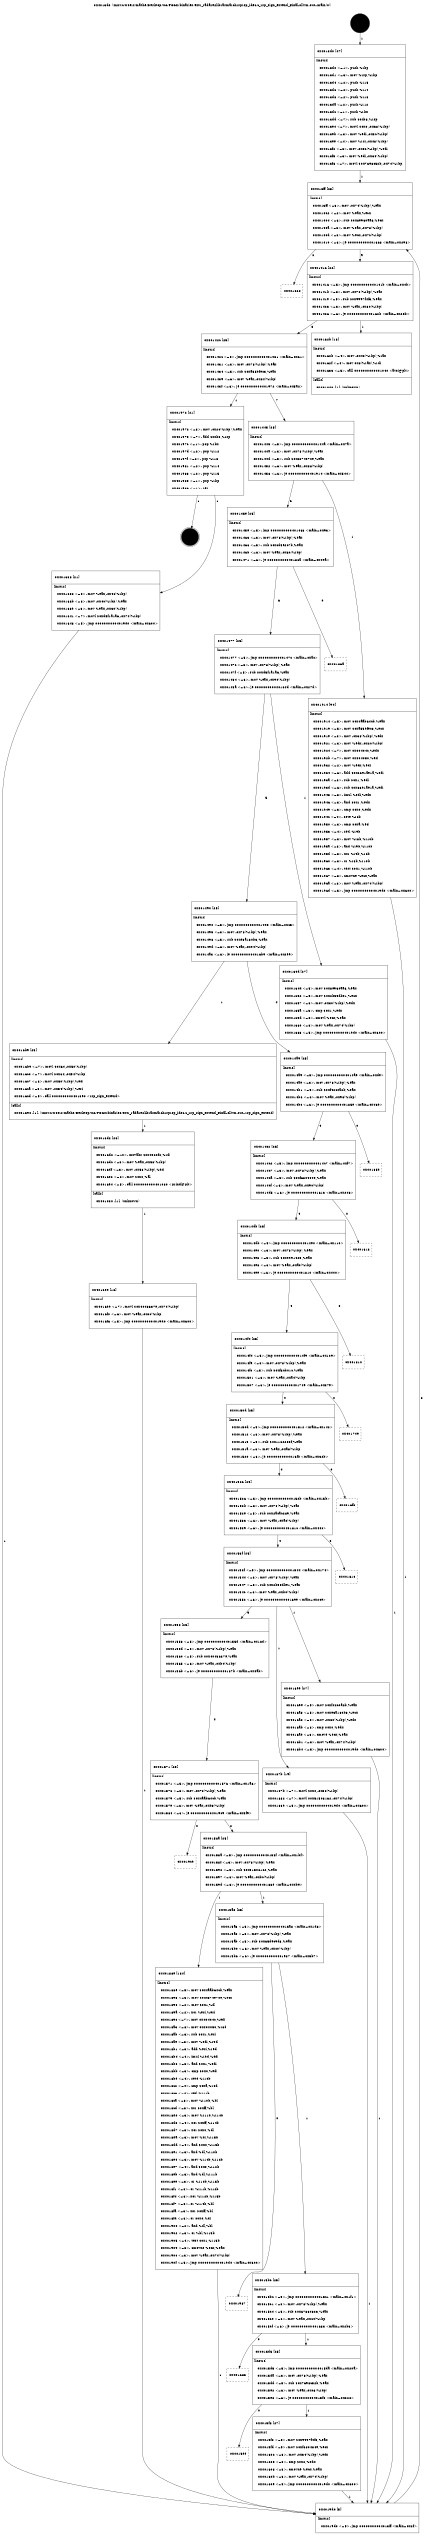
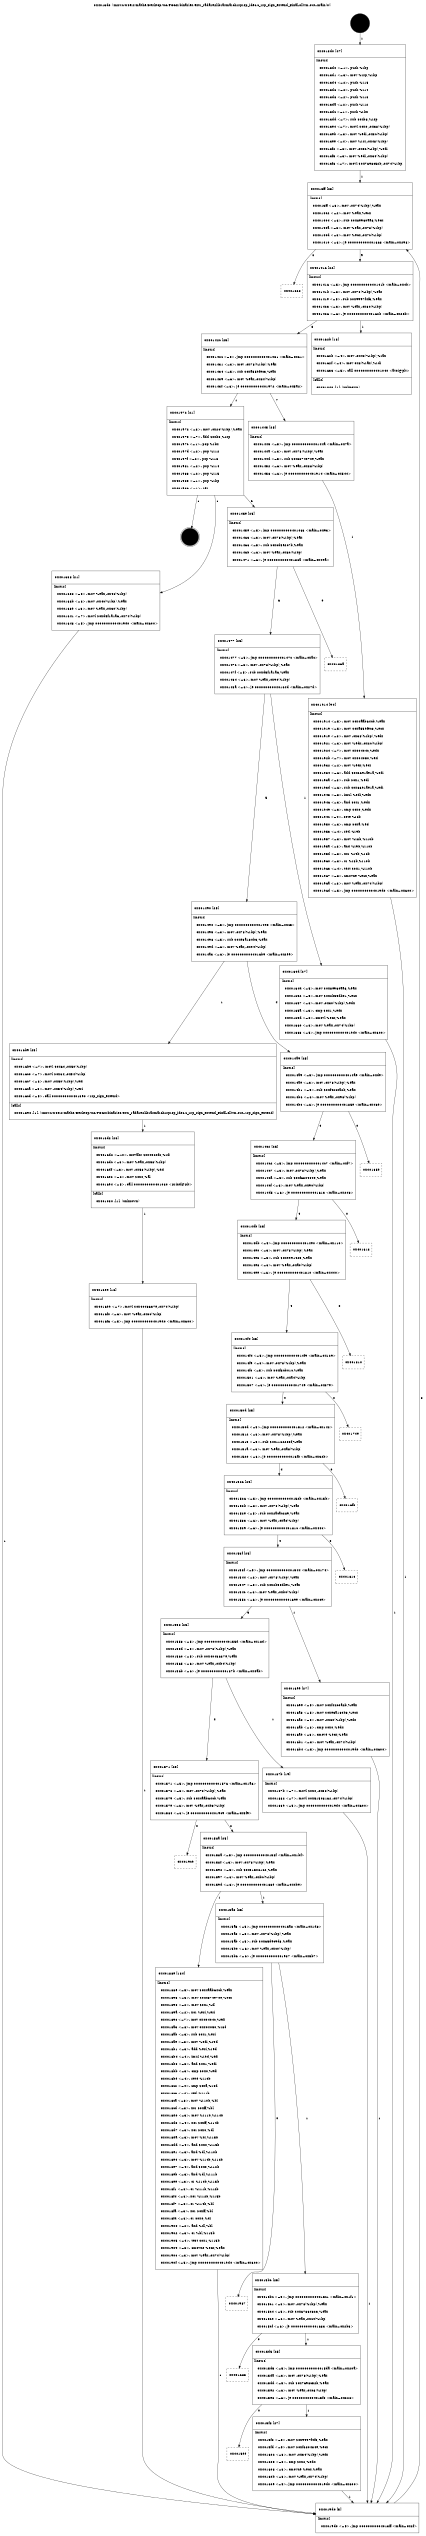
(291, 493) -> (248, 500)
(276, 1687) -> (249, 1725)
